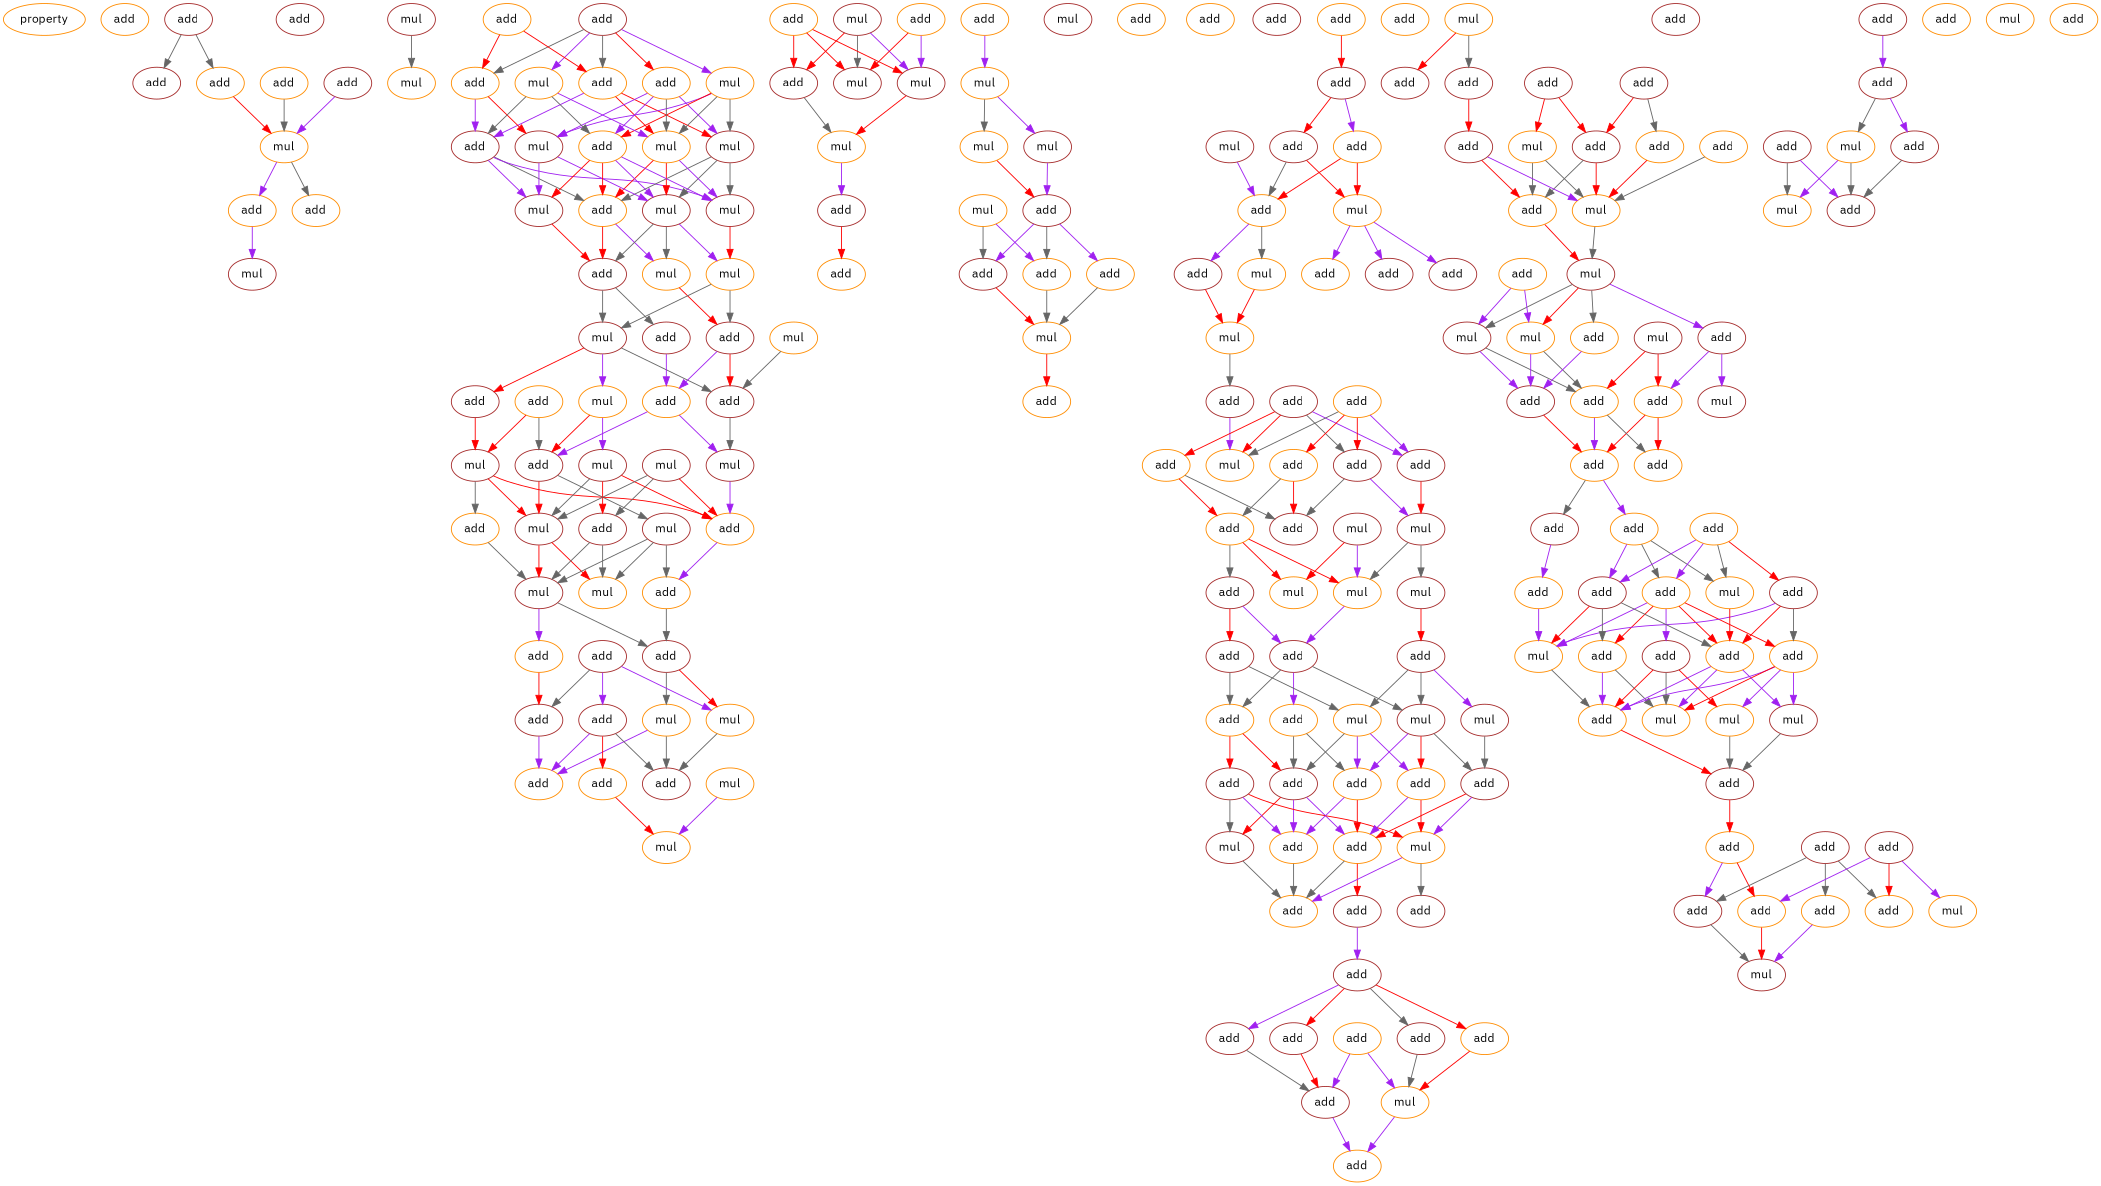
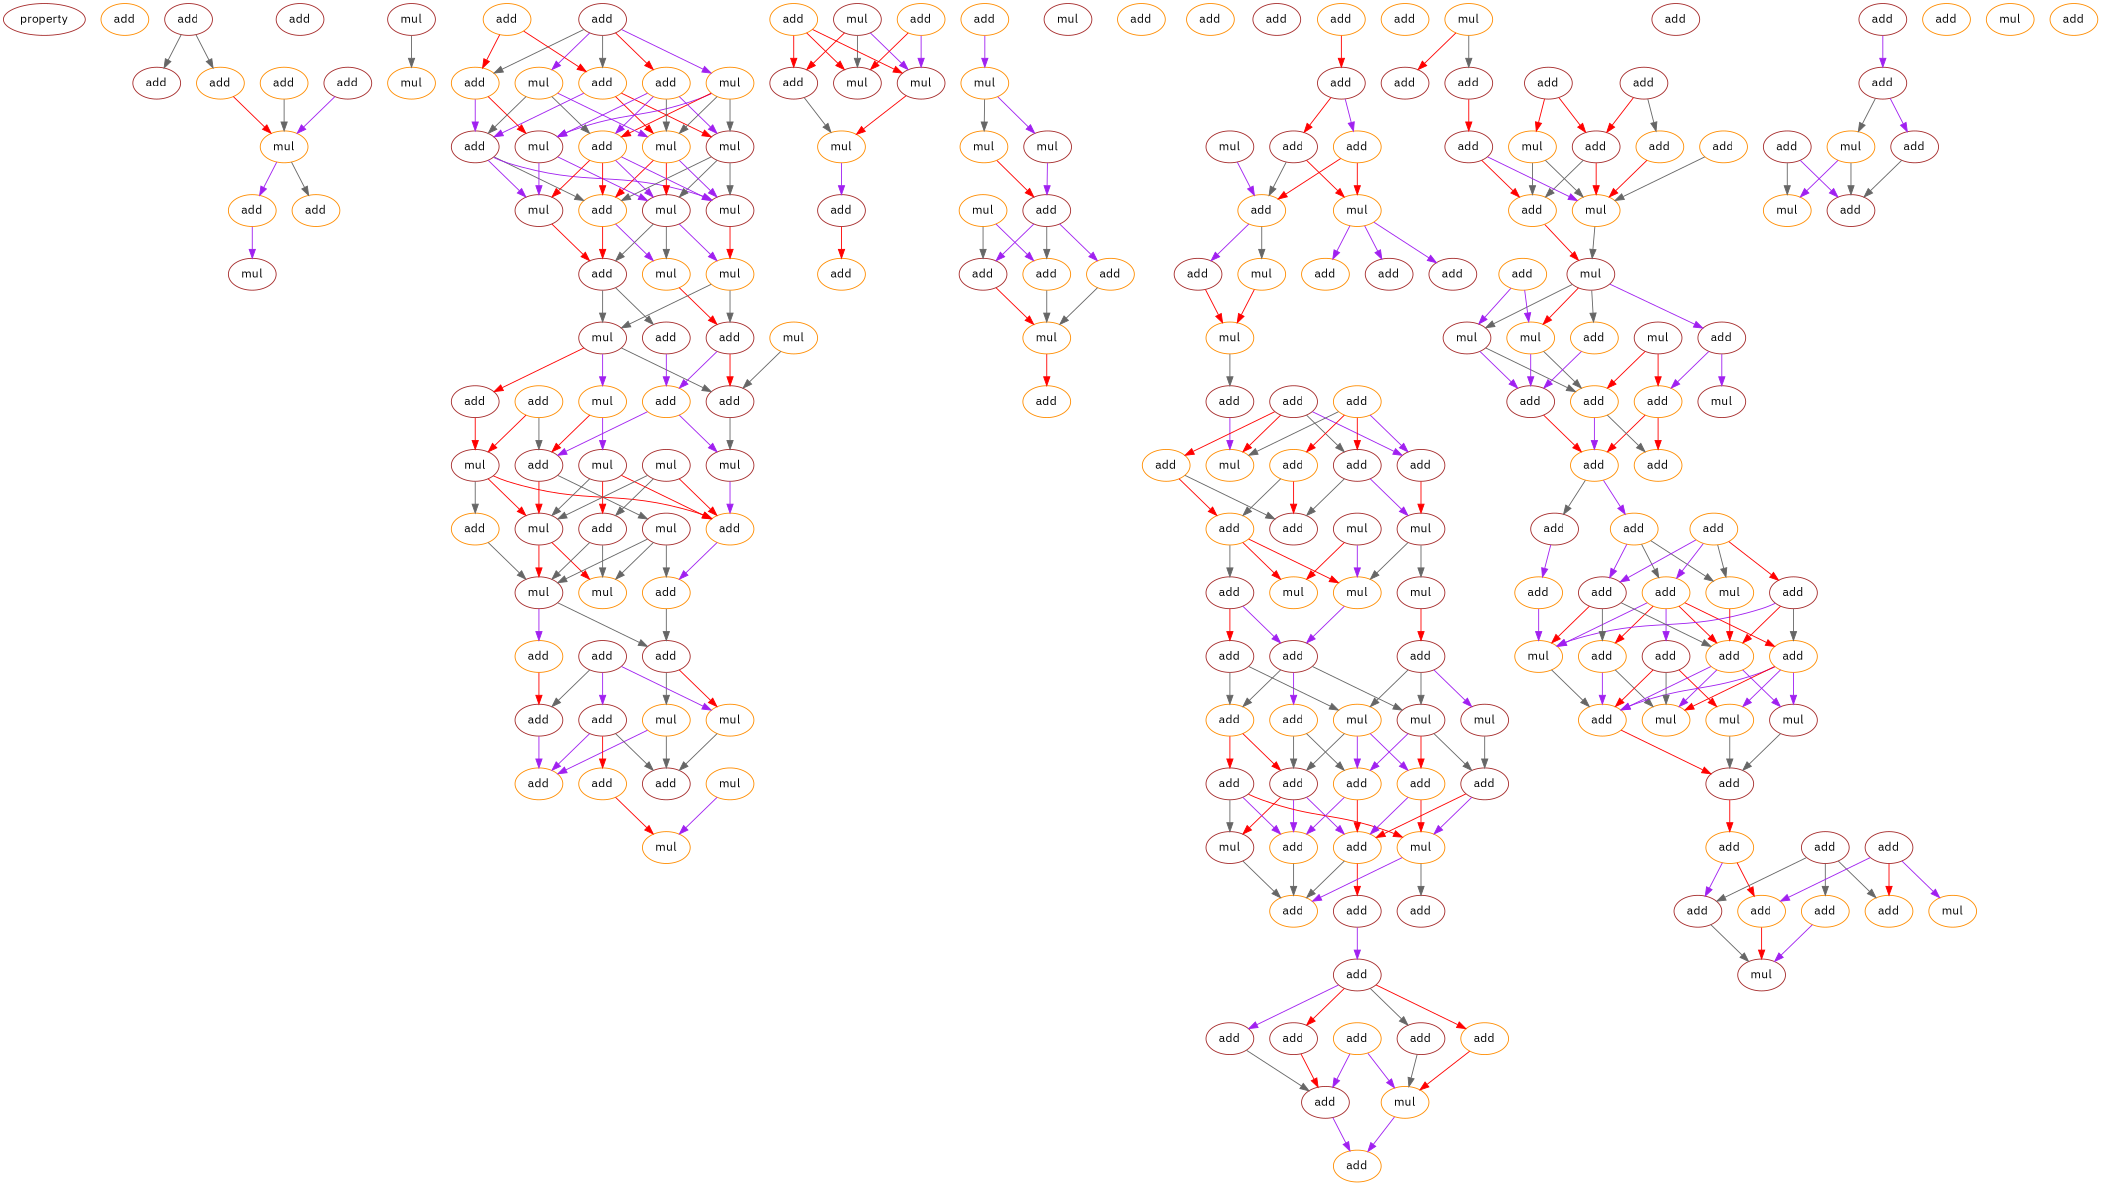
(44, 19) -> (44, 19)
